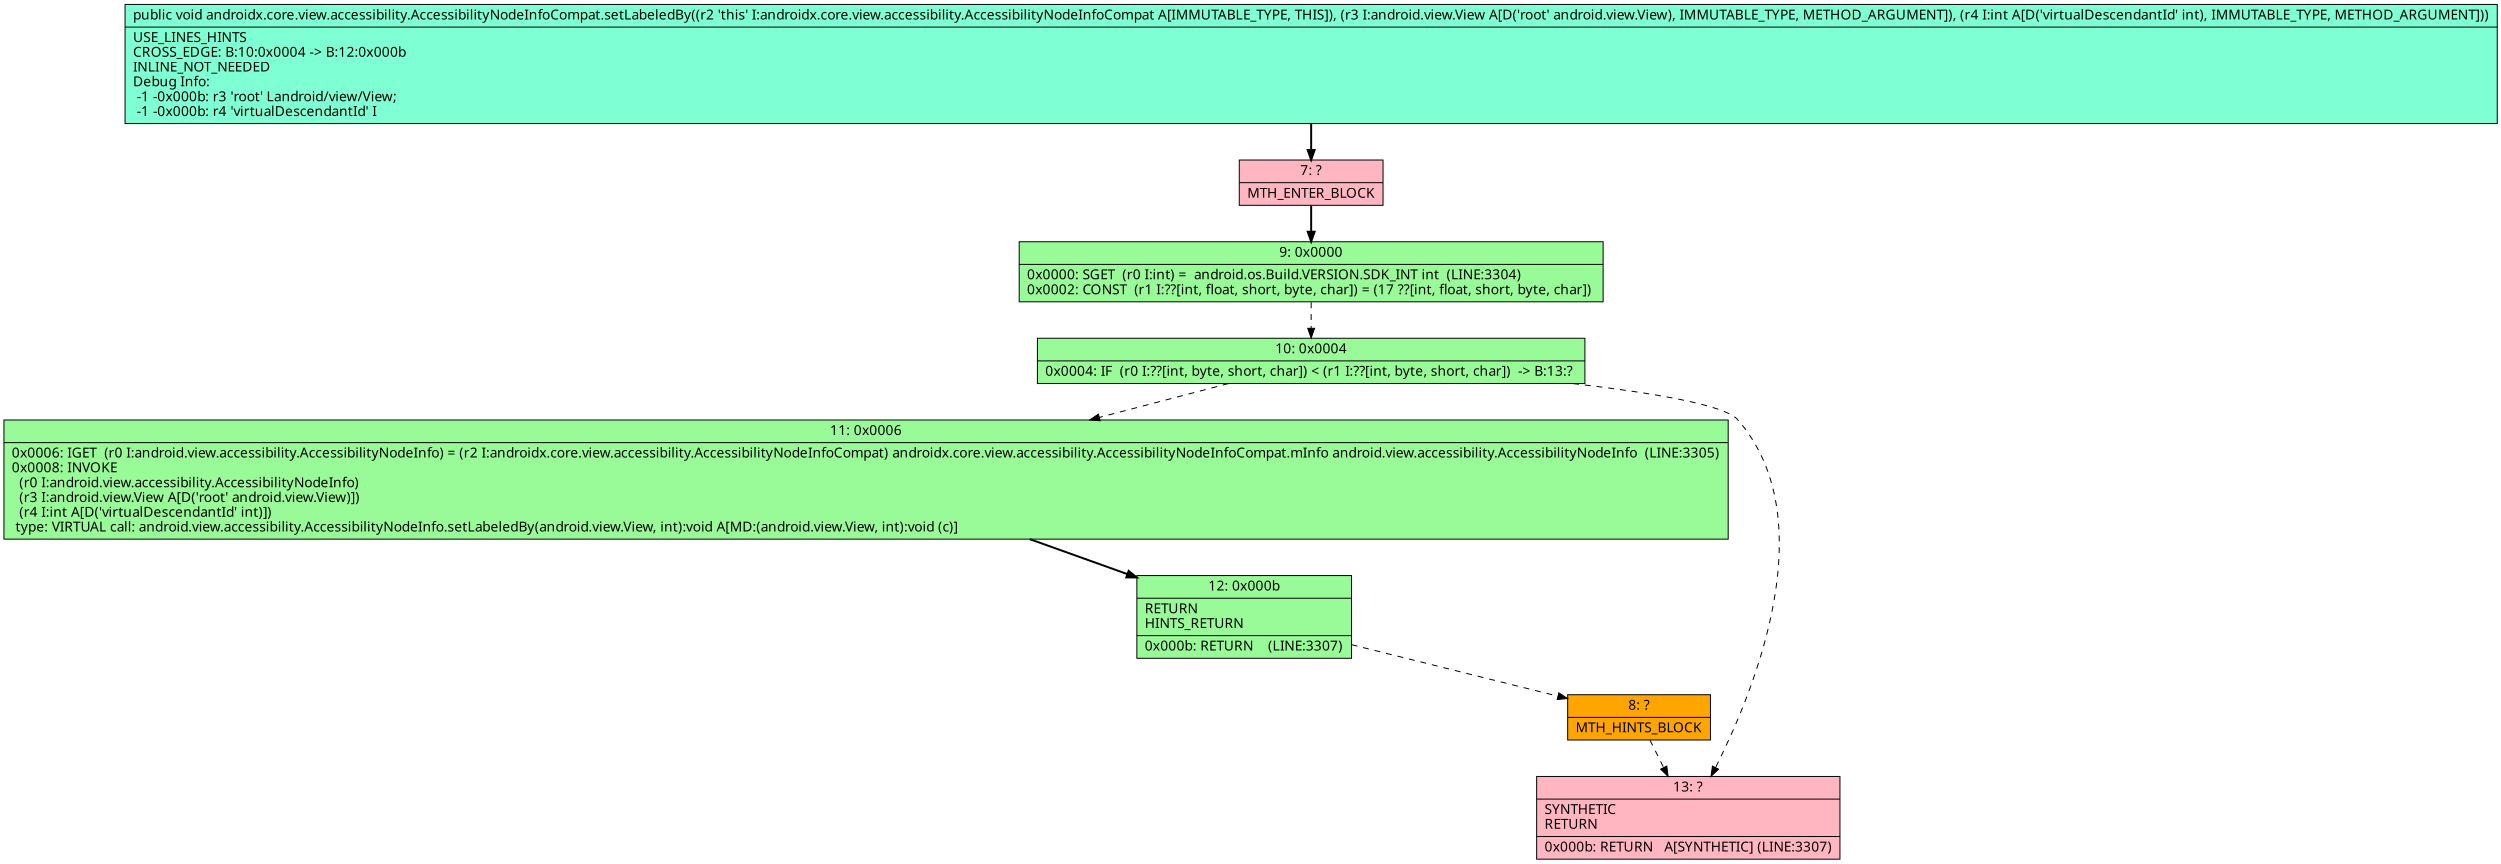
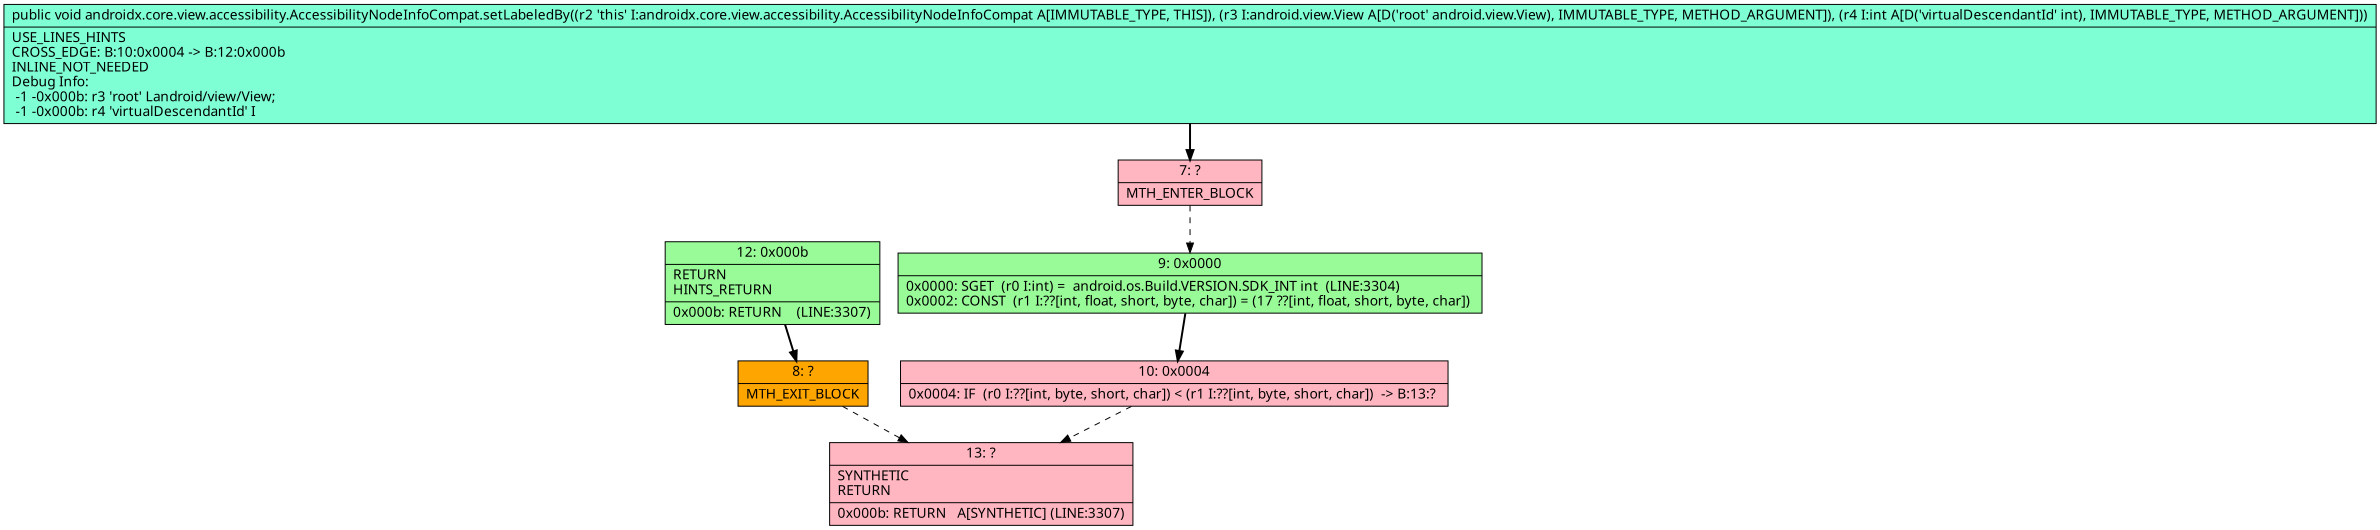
(1311, 219) -> (1190, 224)
(1311, 315) -> (1182, 332)
(1311, 361) -> (1174, 384)
(866, 480) -> none
(1455, 670) -> (789, 338)
(1639, 728) -> (803, 394)
